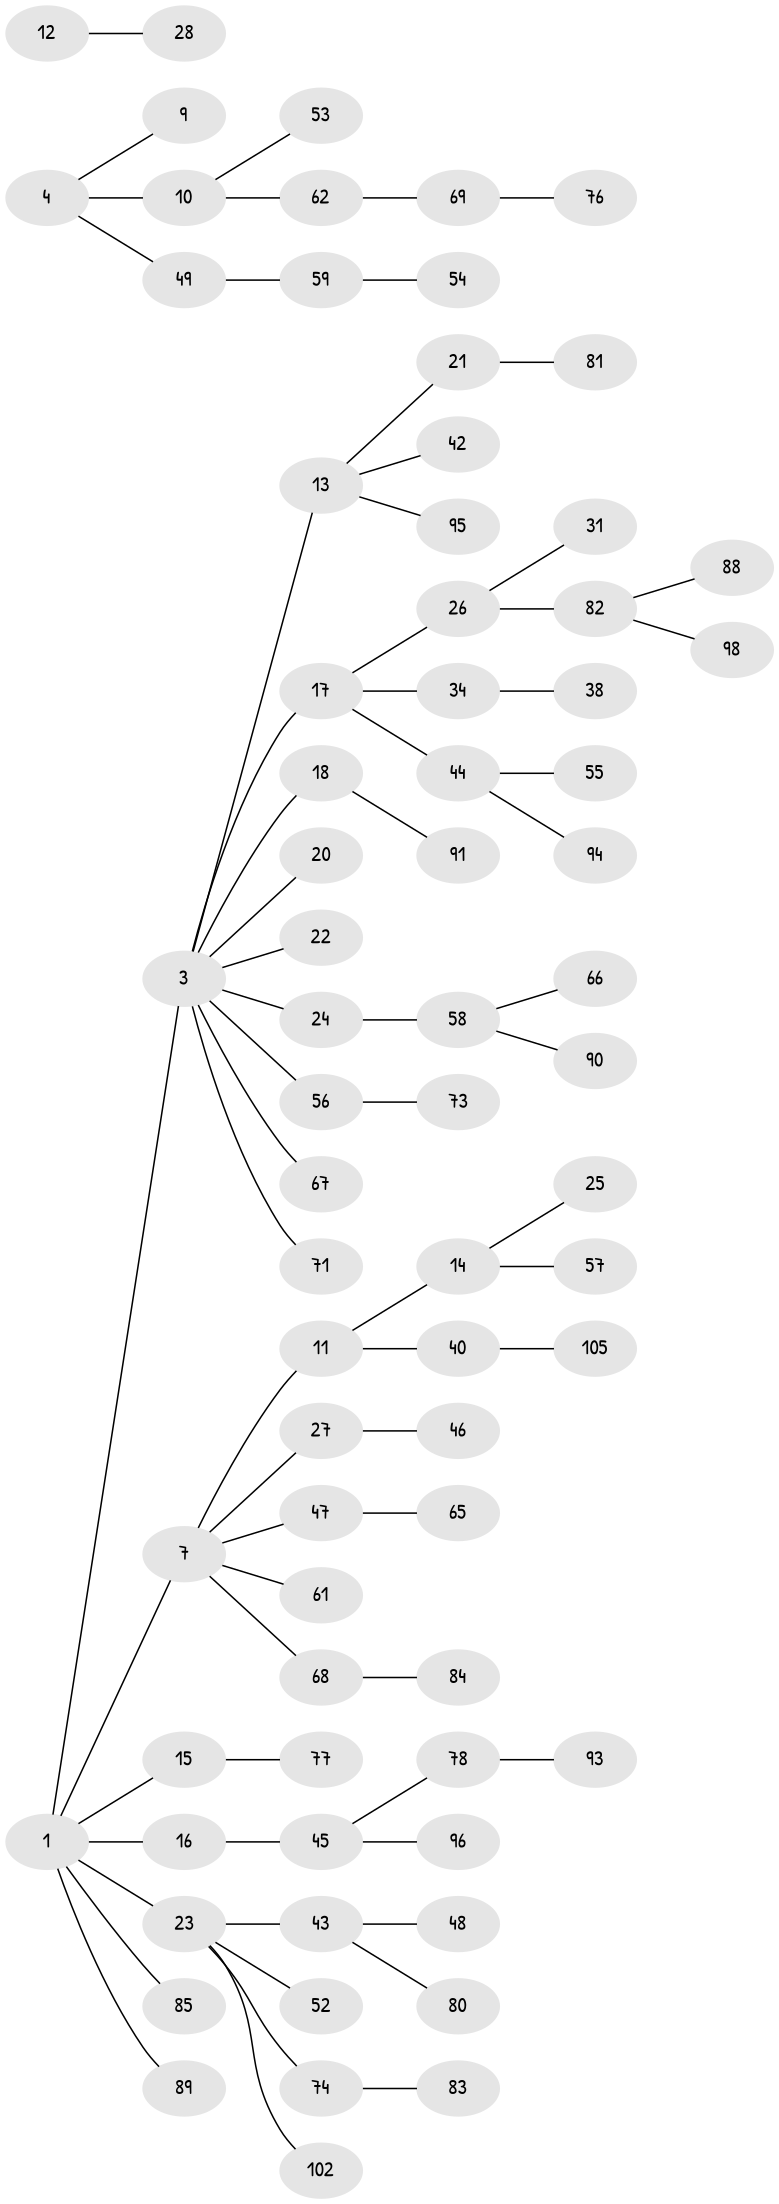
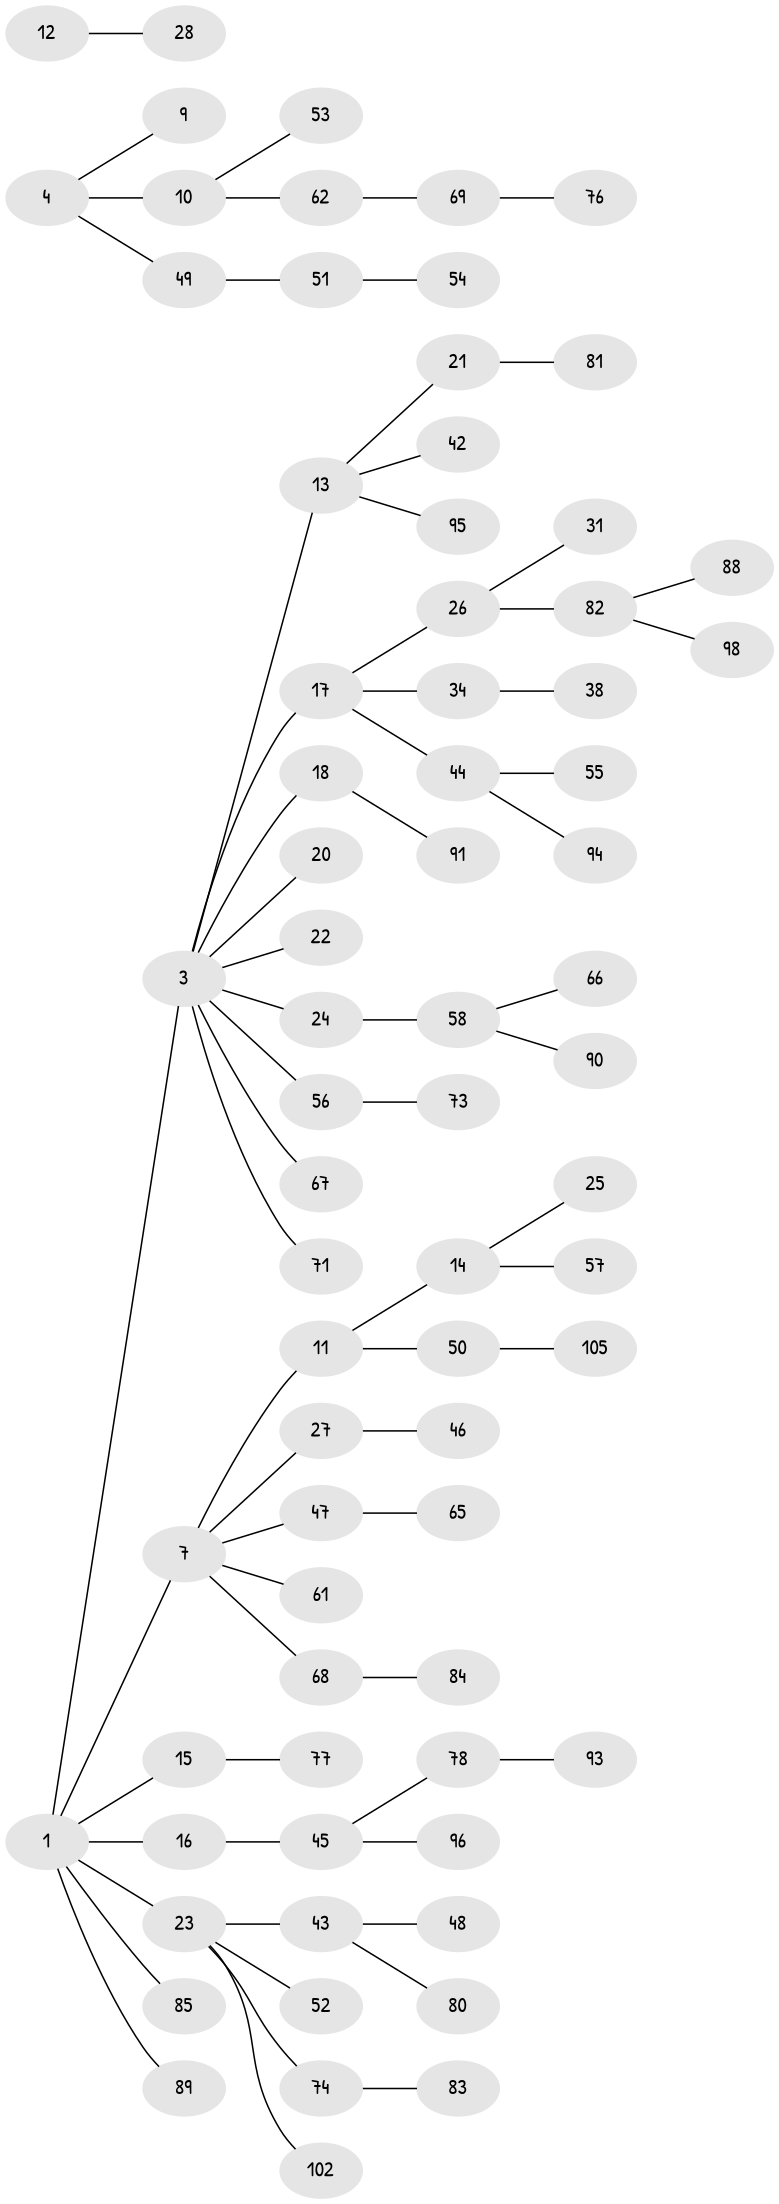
(321, 280) -> (321, 280)
(458, 1349) -> (458, 1349)
